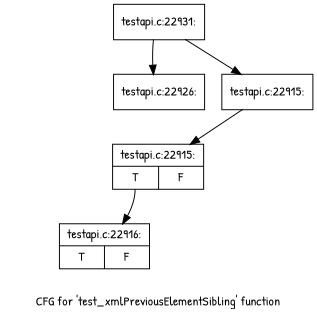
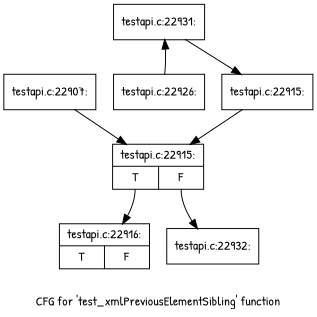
(153, 52) -> (165, 62)
none -> (50, 92)
none -> (213, 246)
